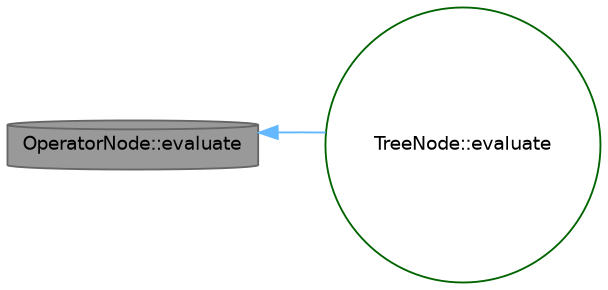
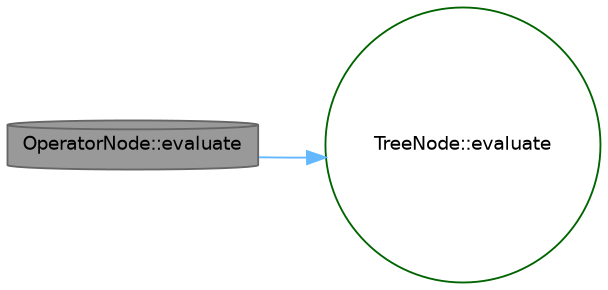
(302, 132) -> (283, 158)
